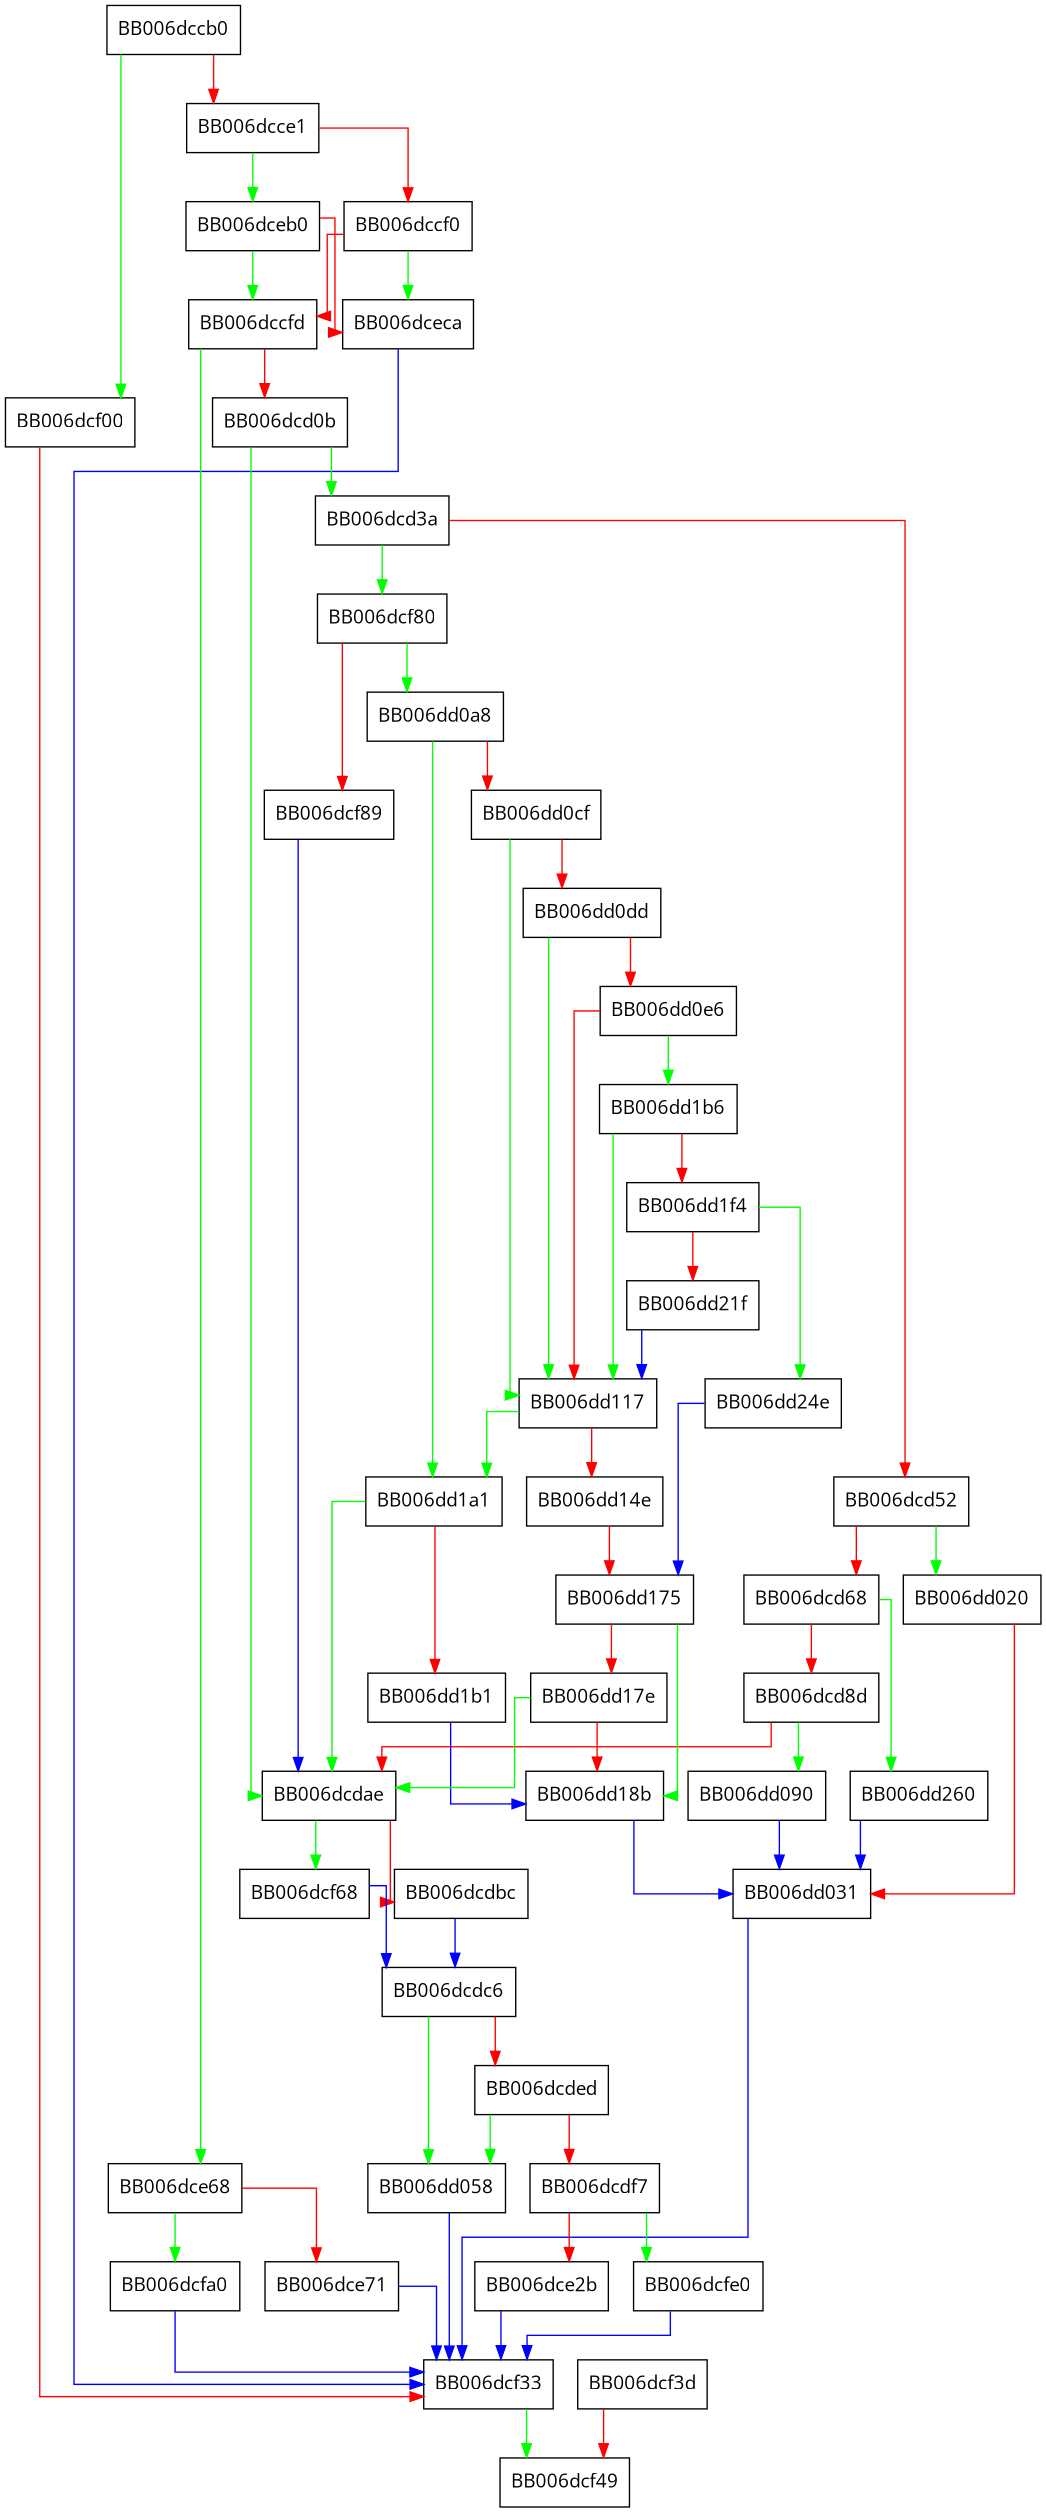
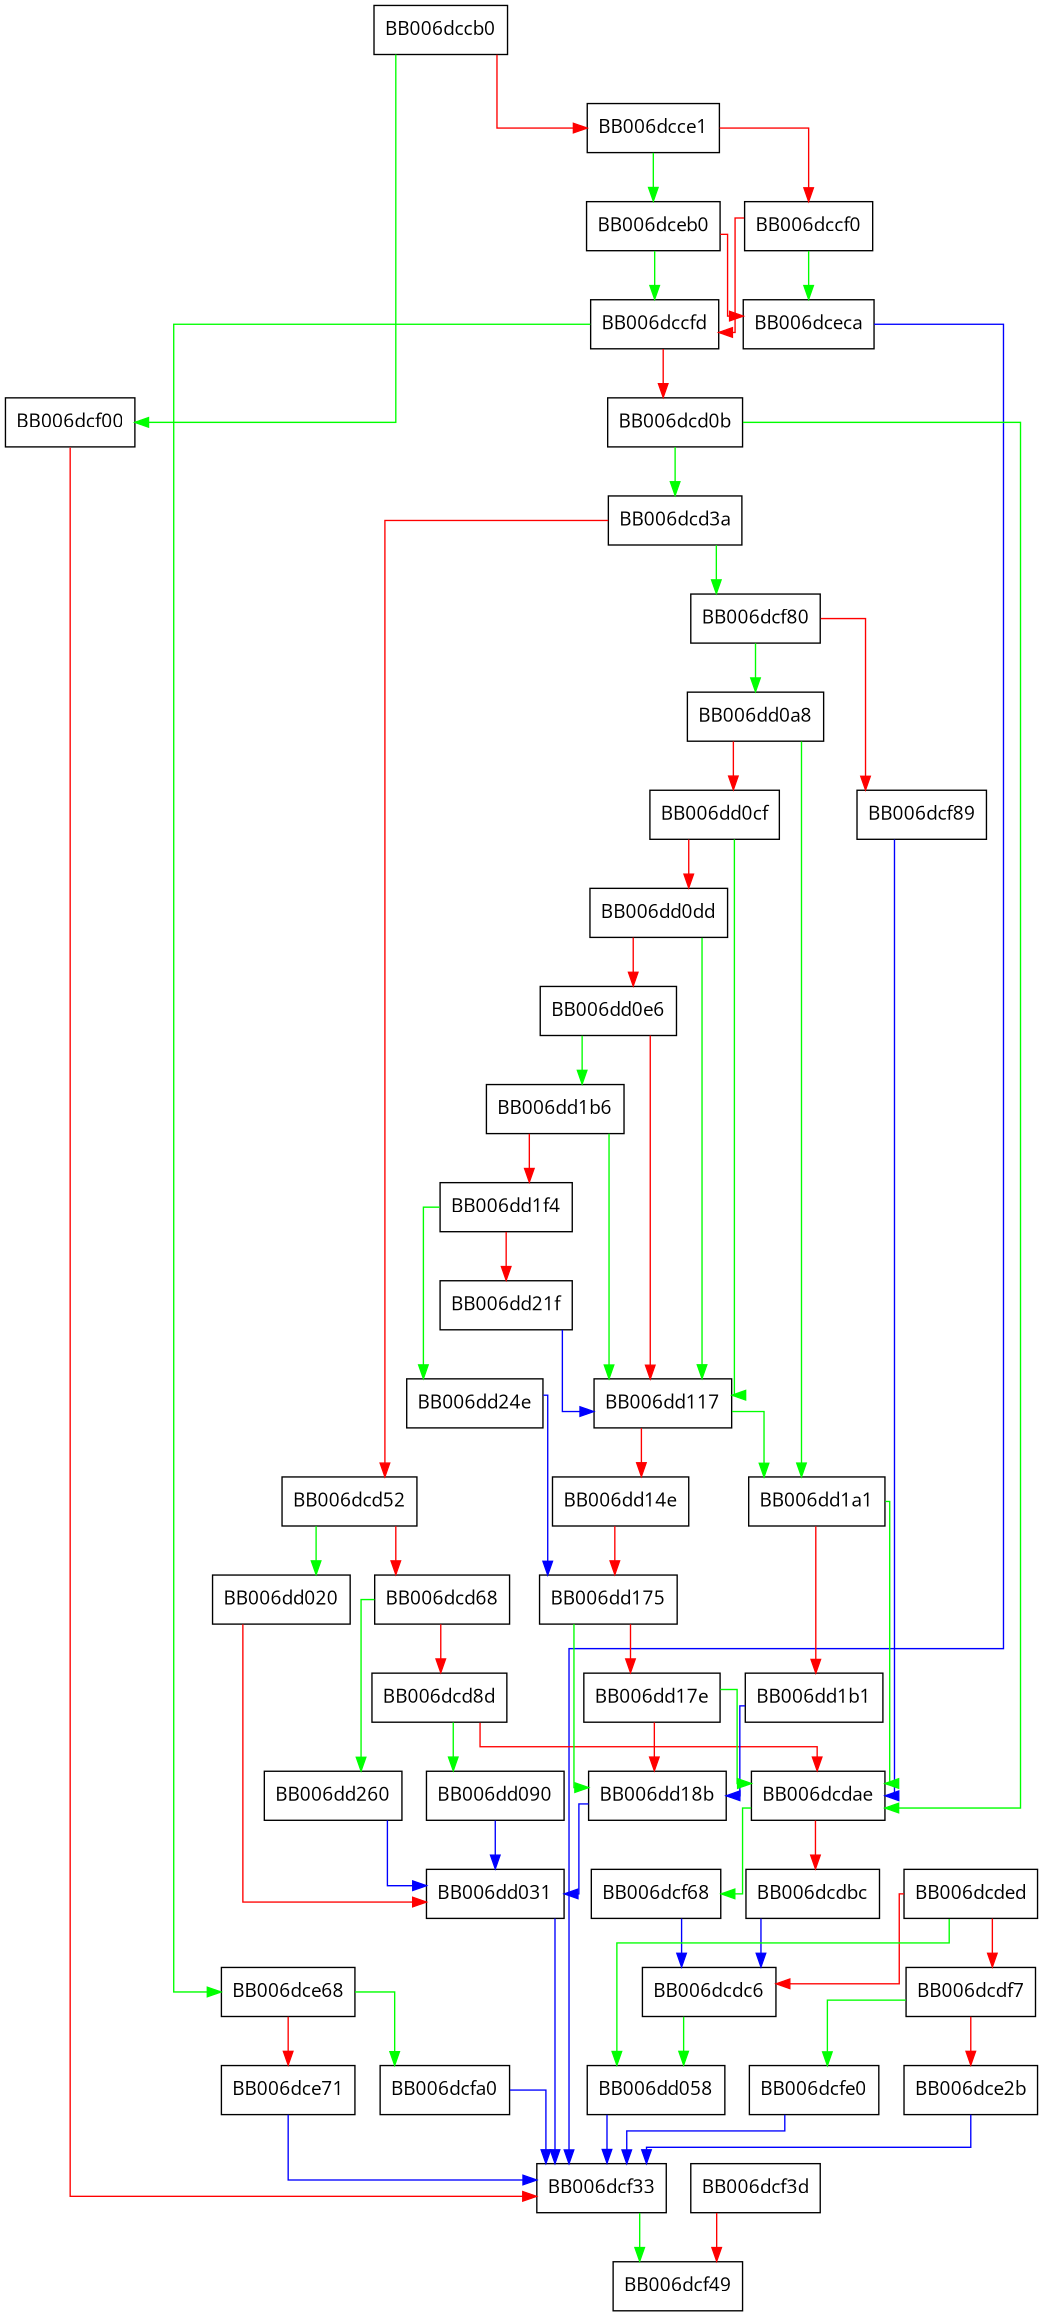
(495, 2034) -> (892, 1984)
